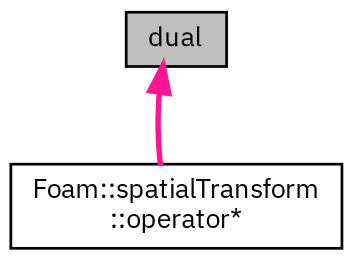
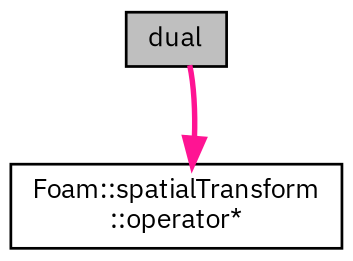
(158, 129) -> (194, 101)
